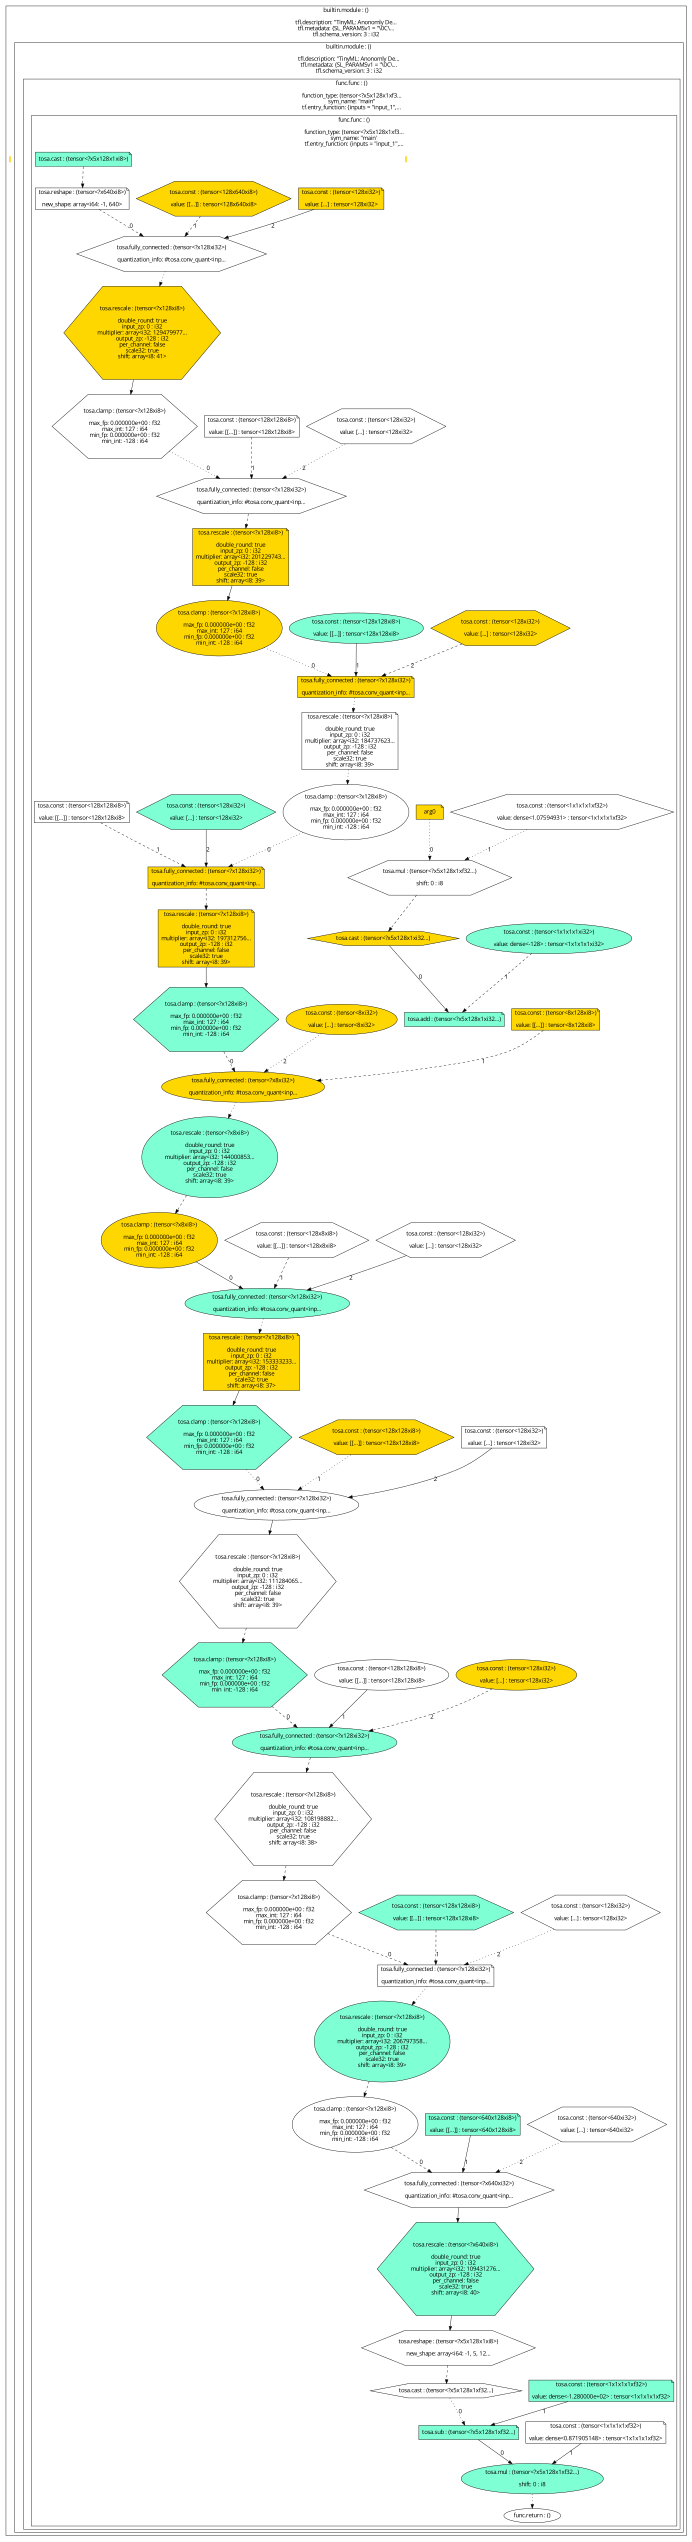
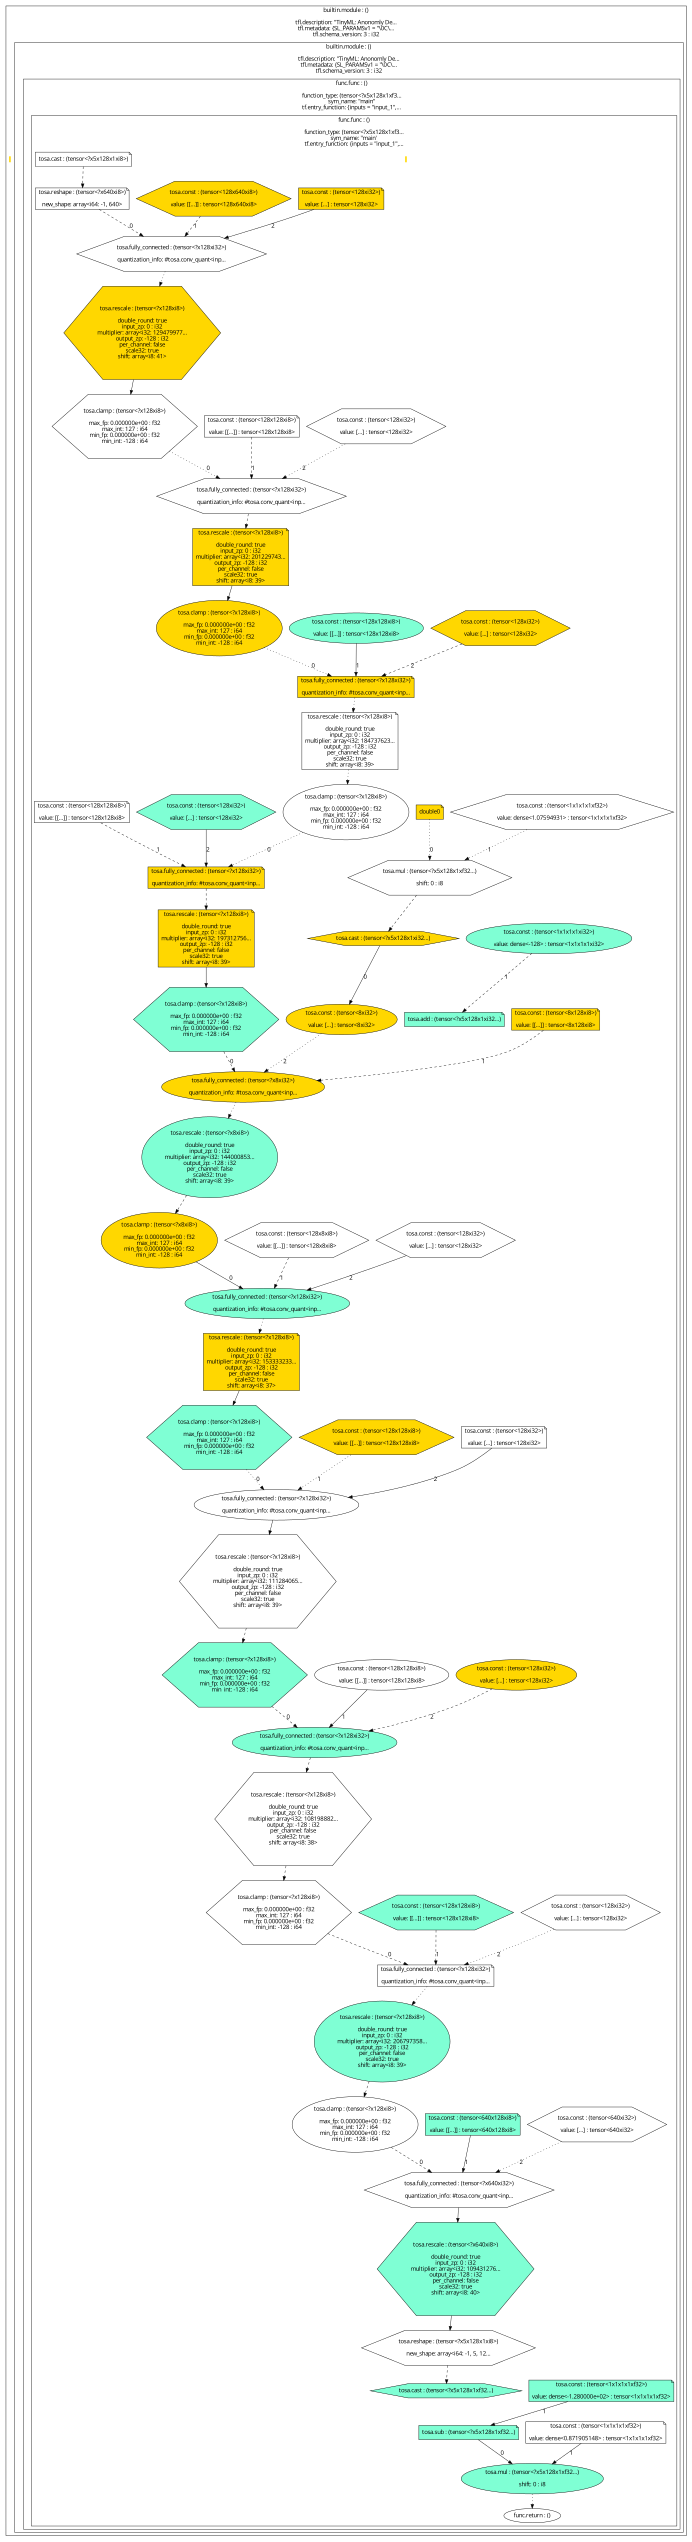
(83, 159) -> (83, 159)
(430, 812) -> (430, 812)
(418, 977) -> (365, 973)
(446, 2391) -> (446, 2391)
(456, 2410) -> none
